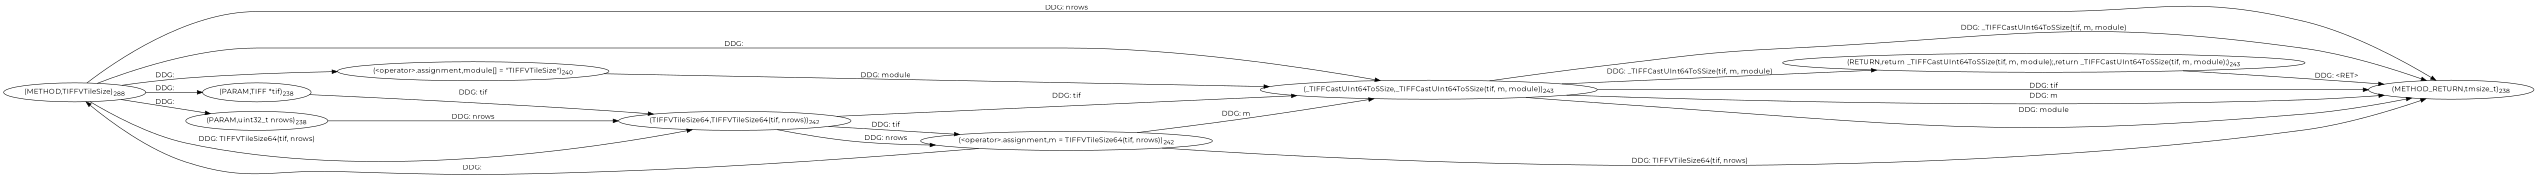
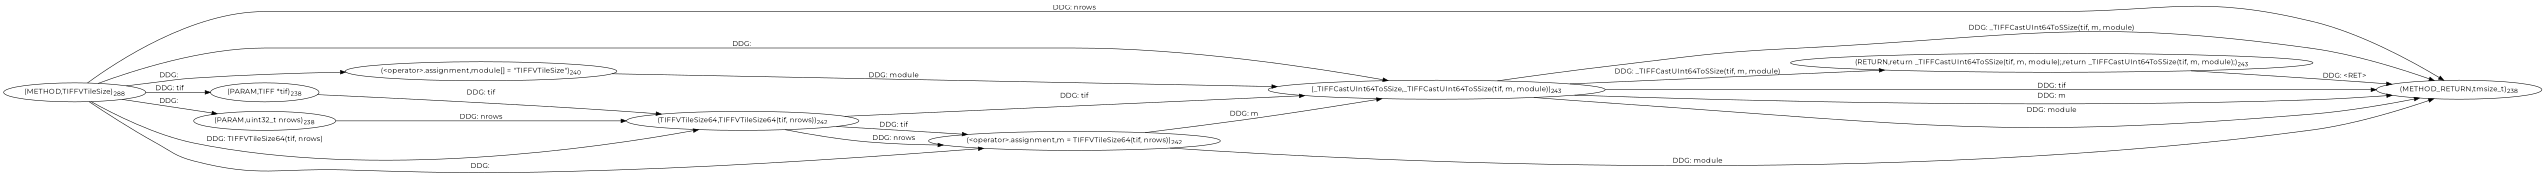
(166, 88) -> (170, 88)
(1690, 161) -> (1698, 161)
(526, 174) -> (526, 172)
